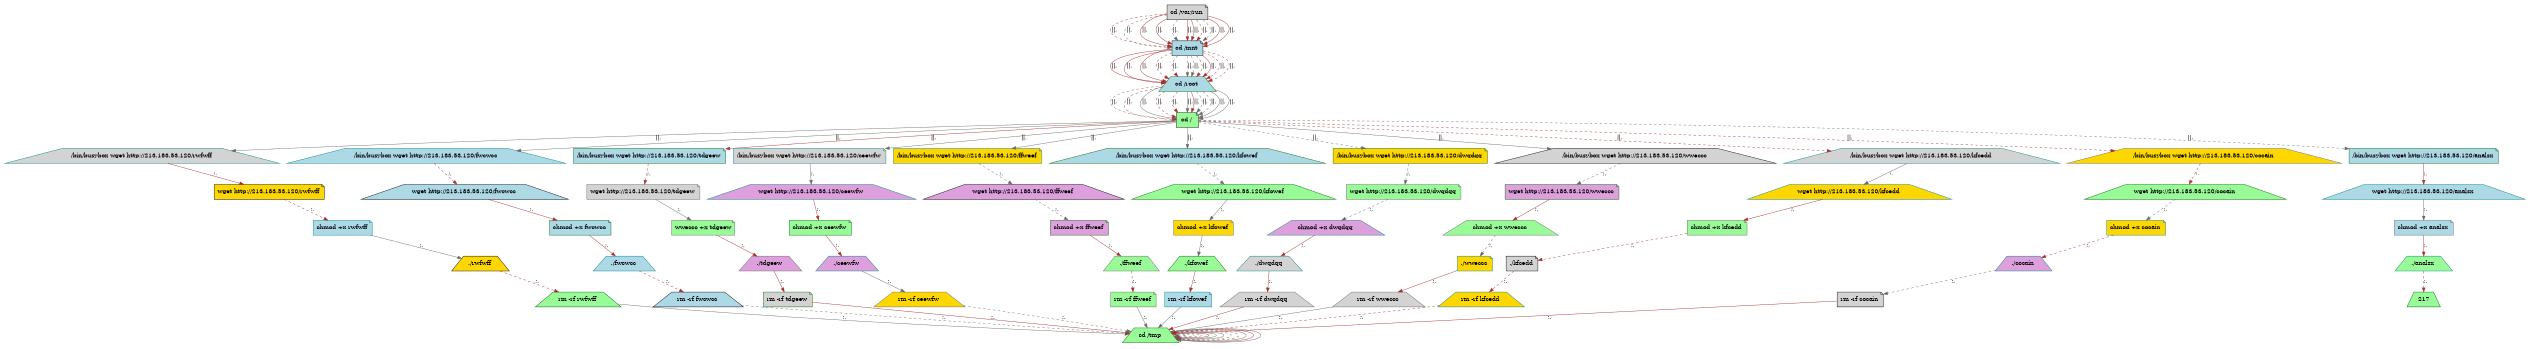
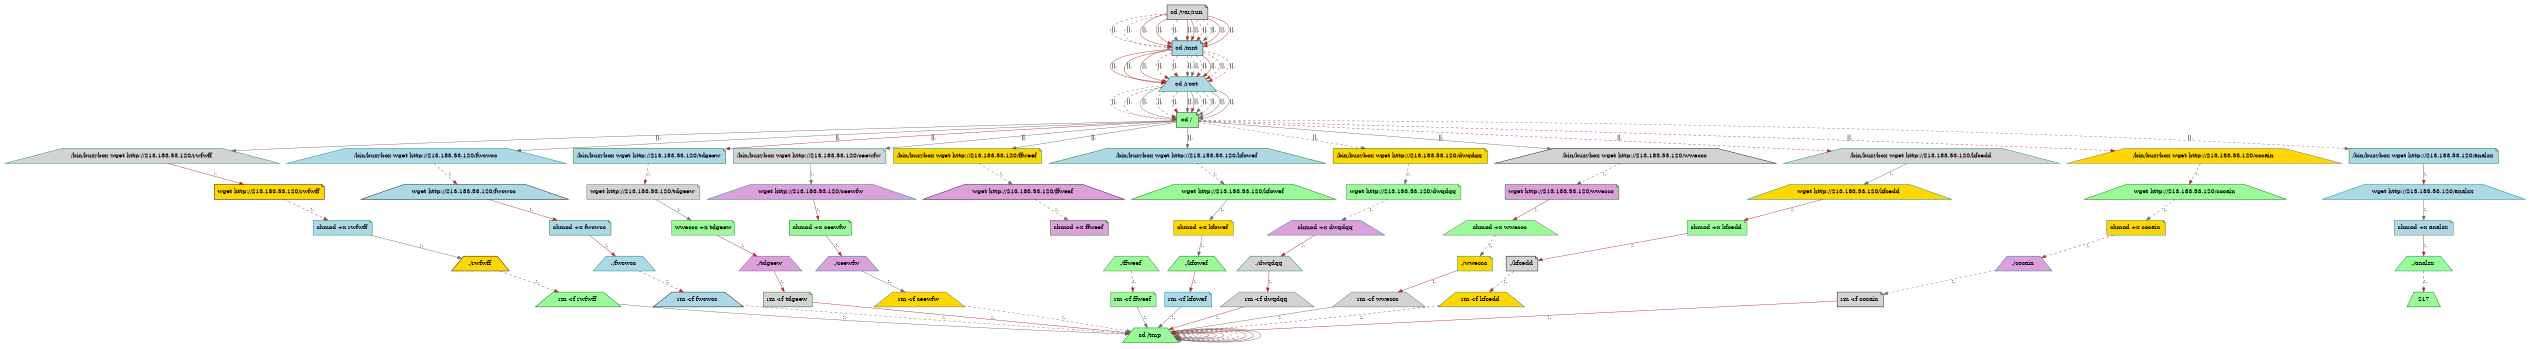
(1104, 244) -> none
(1615, 247) -> (1615, 247)
